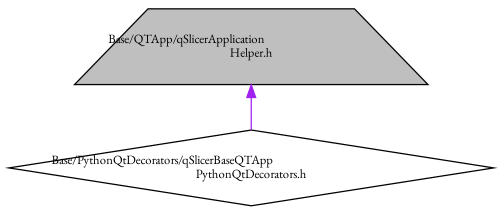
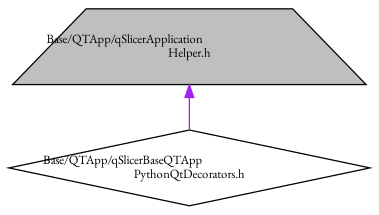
(251, 168) -> (189, 168)
